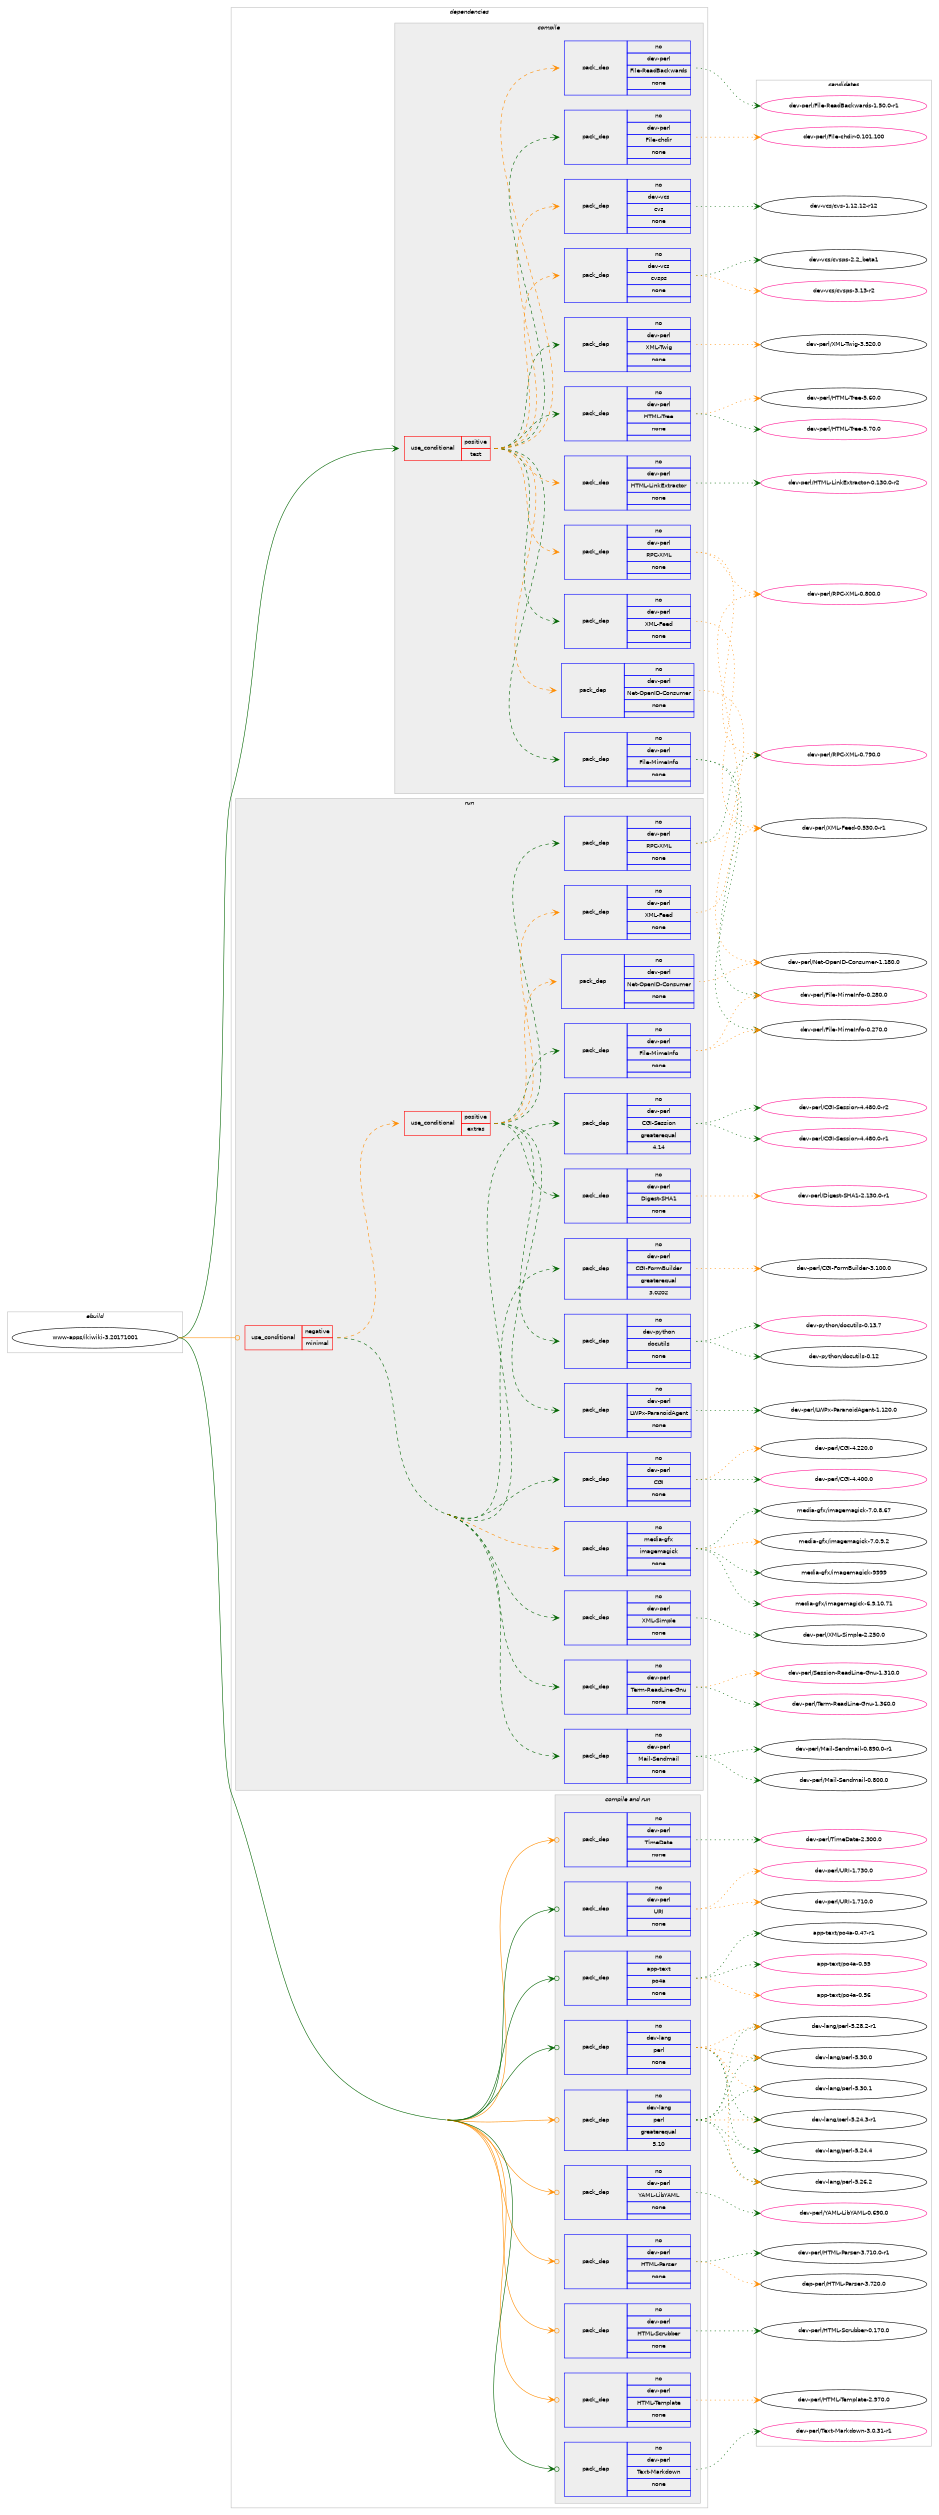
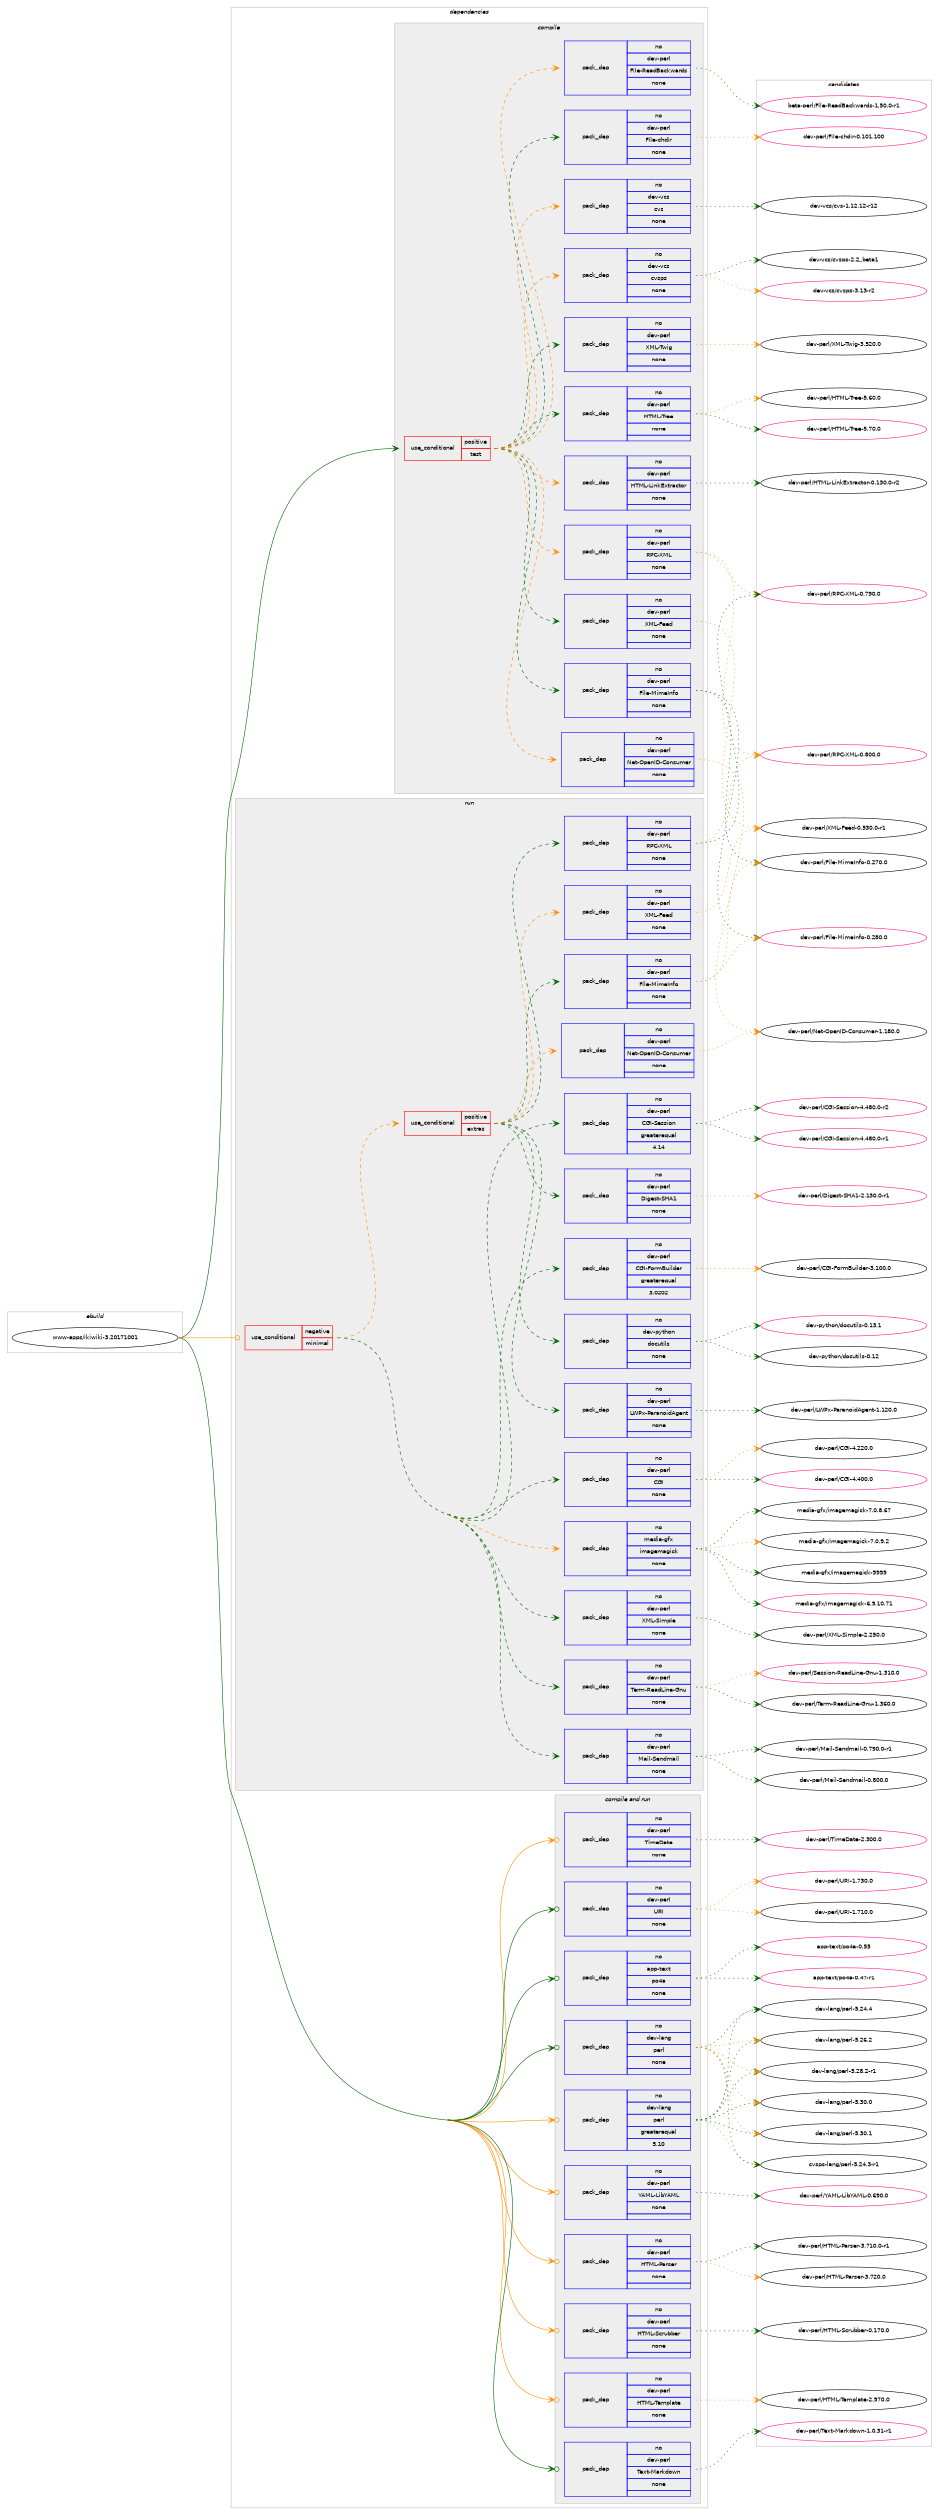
(844, 106) -> (844, 106)
(844, 483) -> (844, 483)
(844, 1326) -> (844, 1326)
(844, 1704) -> (844, 1704)
(844, 1749) -> (844, 1749)
(844, 1933) -> (844, 1978)
(844, 1995) -> none
(844, 2120) -> (844, 2165)
(844, 2284) -> (844, 2277)
(844, 2431) -> (844, 2431)
